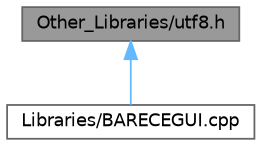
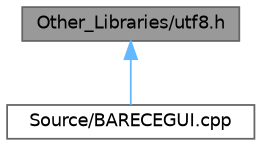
(131, 122) -> (131, 122)
